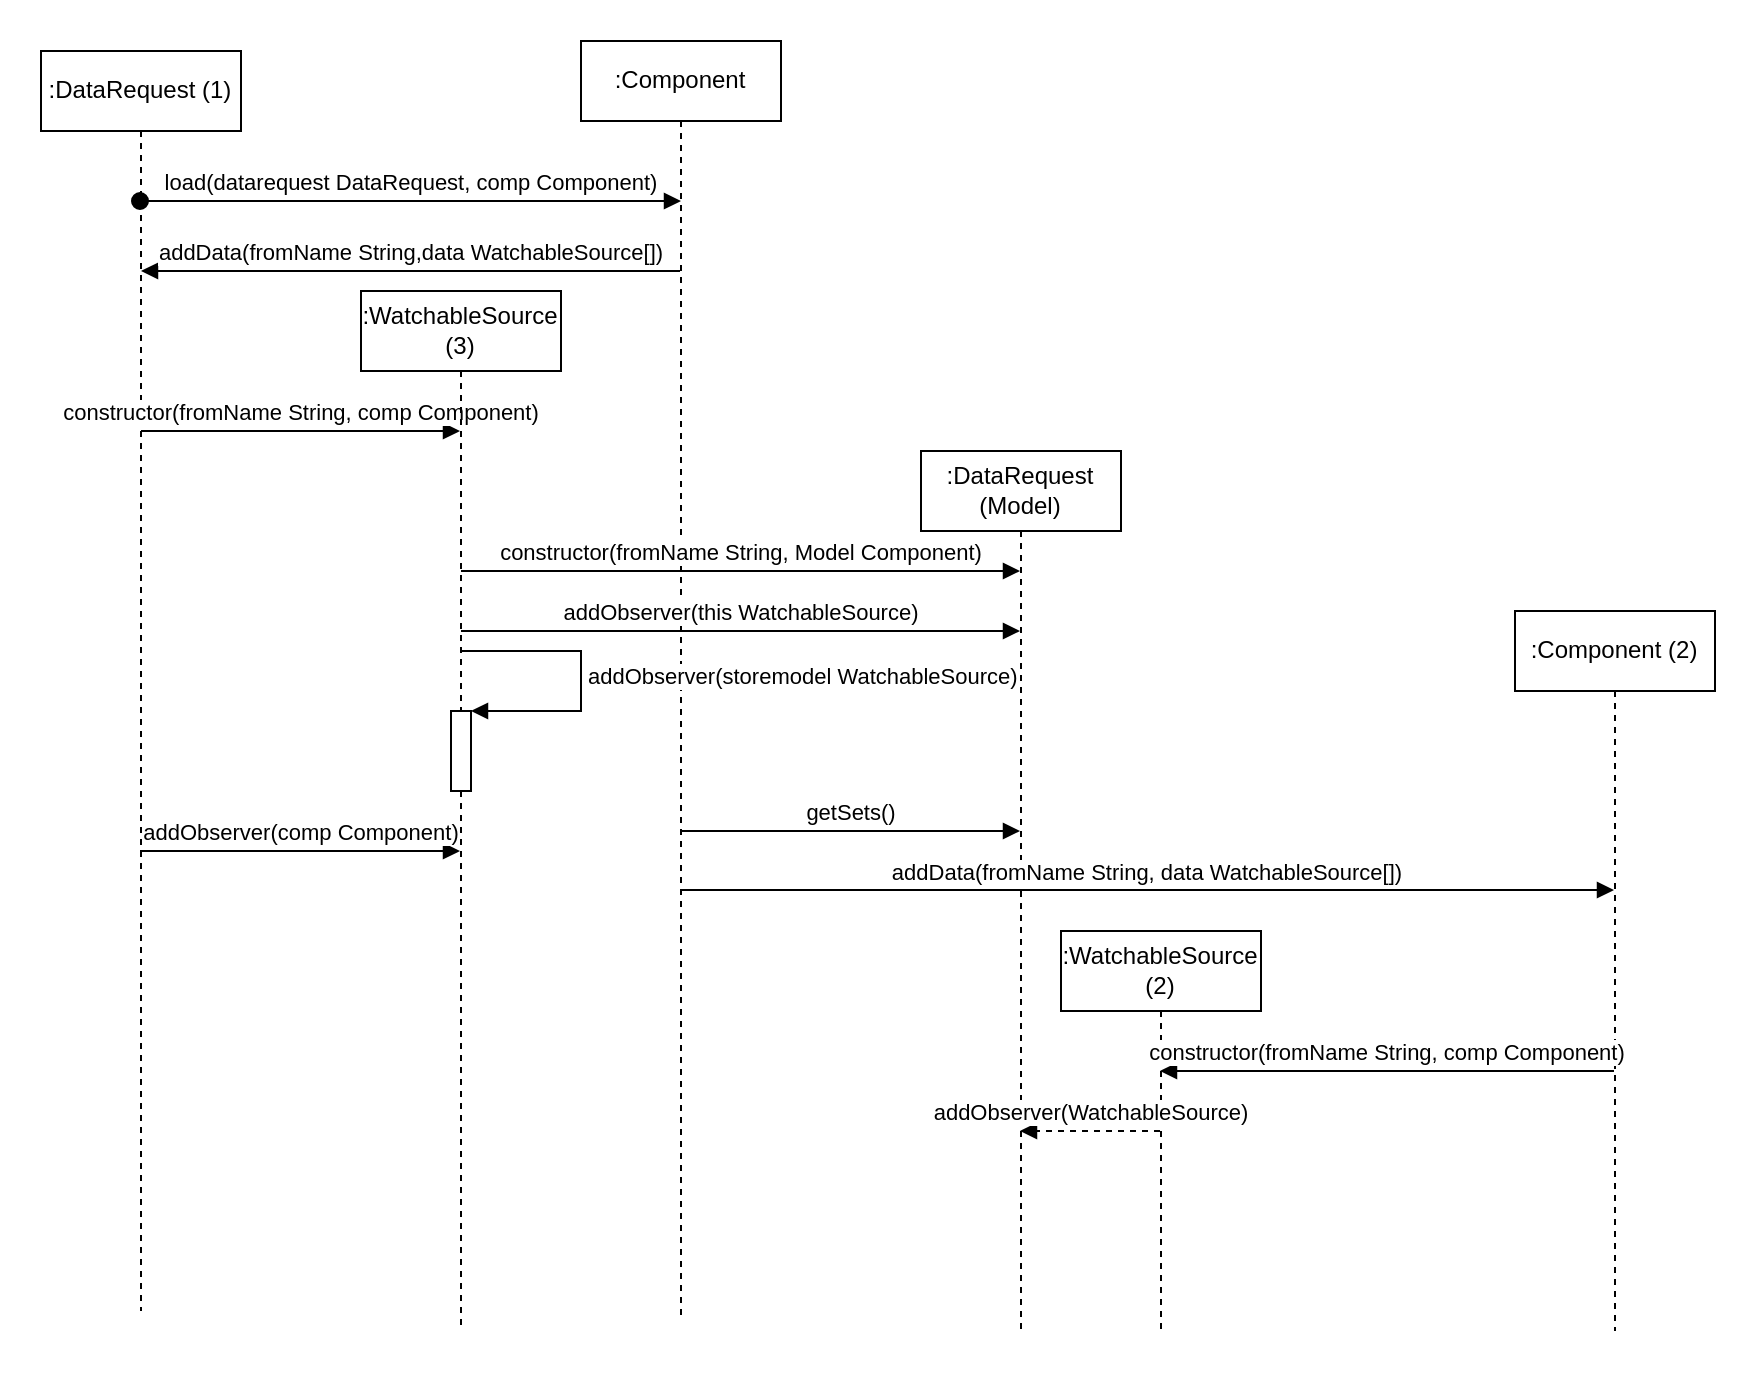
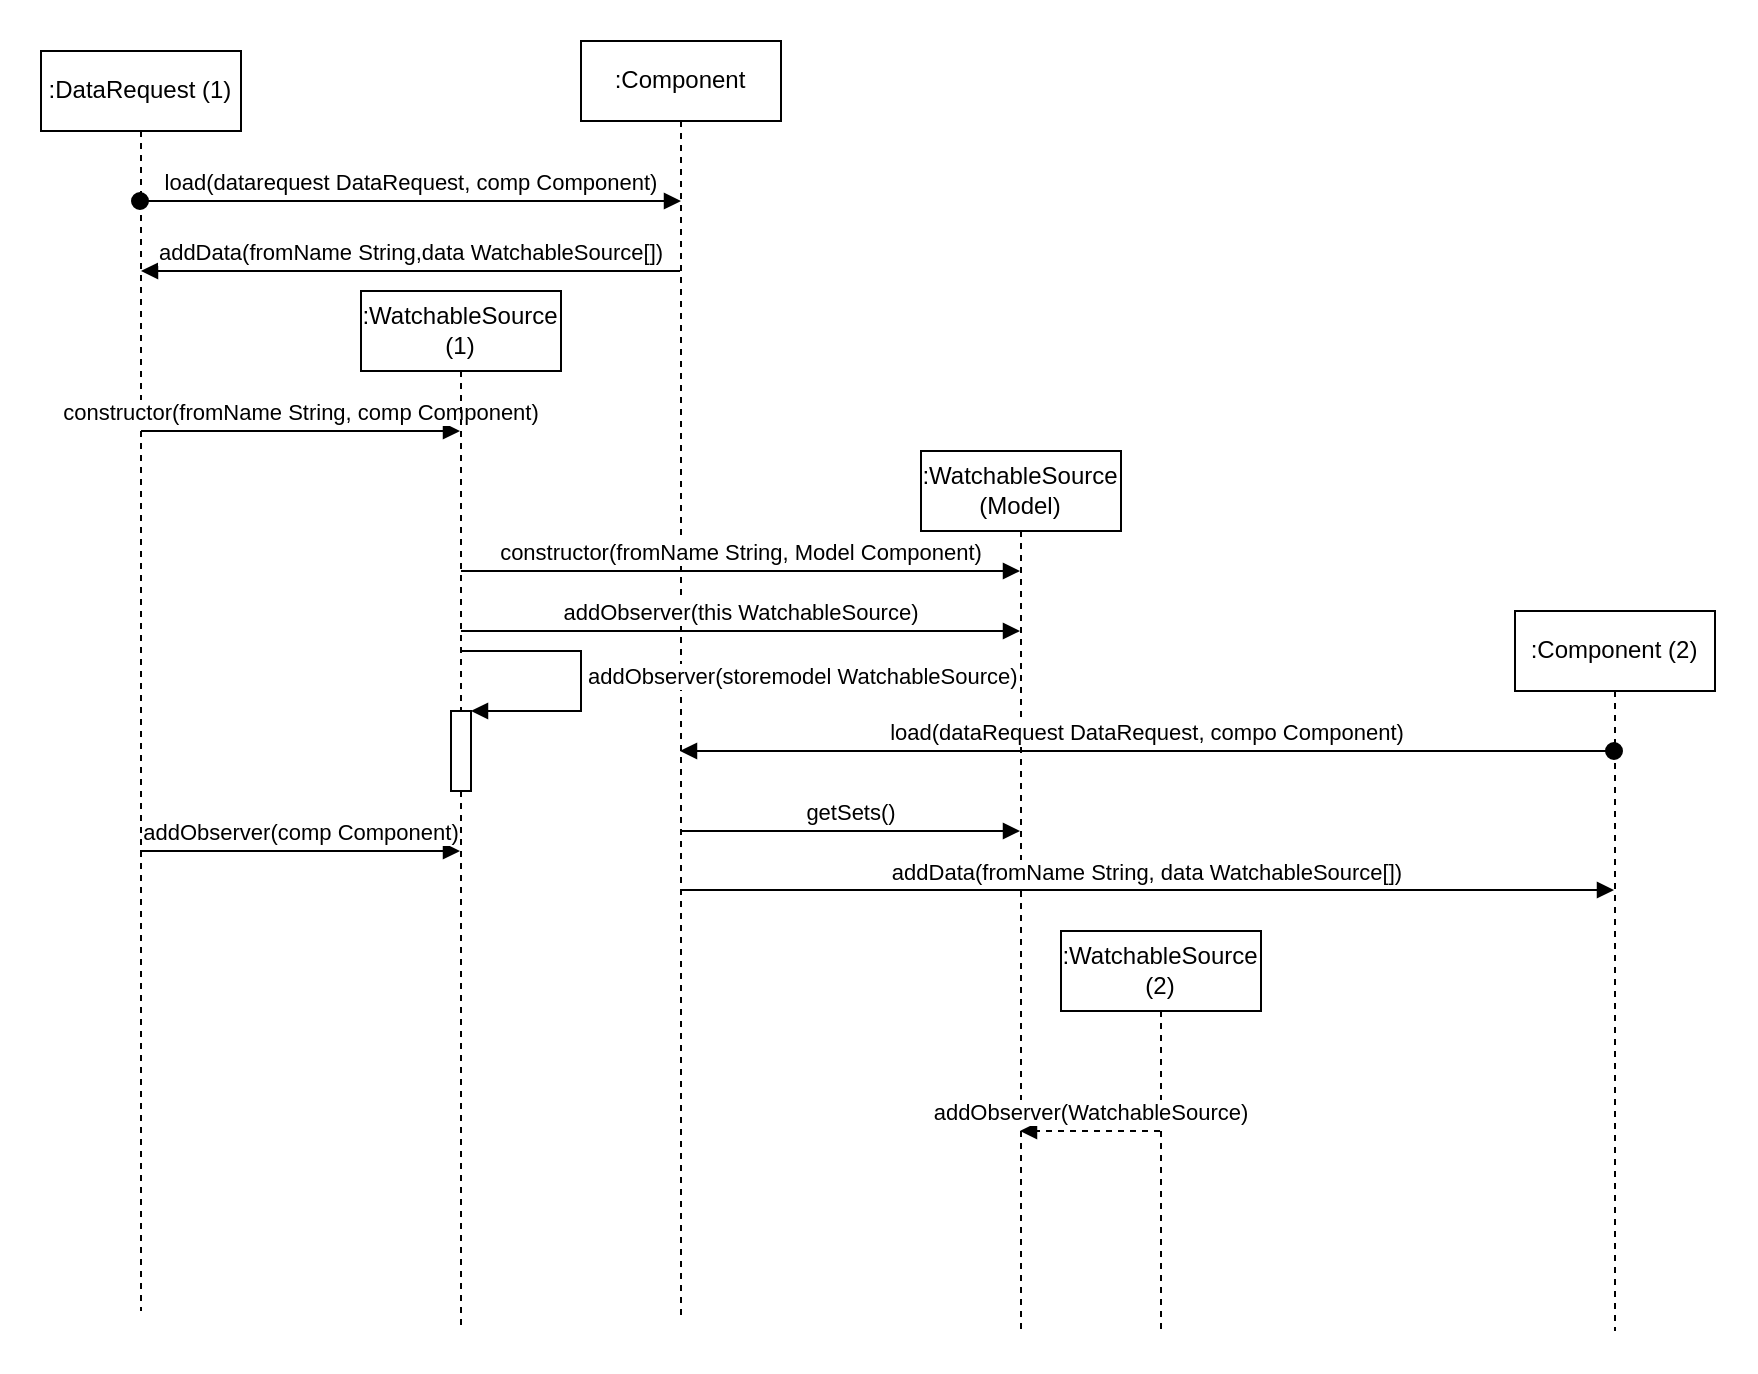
(461, 331) -> (461, 331)
(1021, 491) -> (1021, 491)
none -> (1152, 751)
(1395, 1071) -> none
